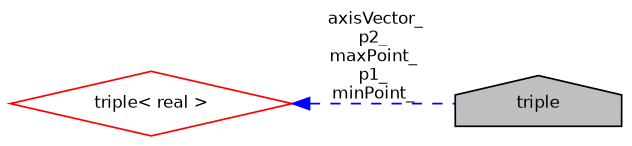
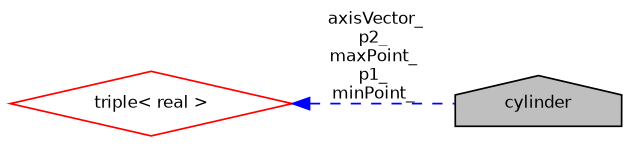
(538, 104) -> (538, 104)
